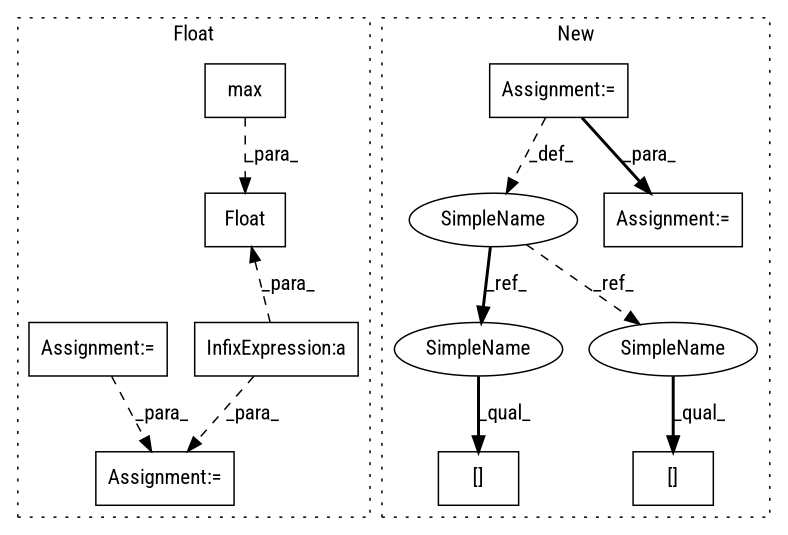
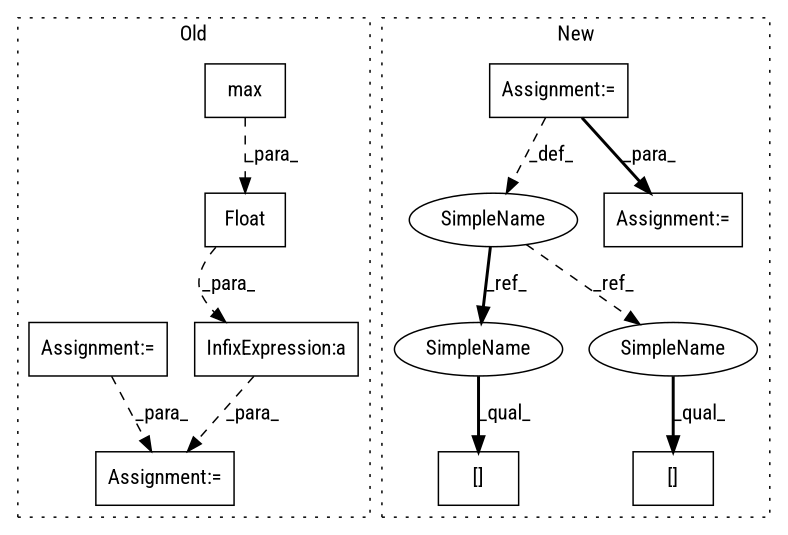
(194, 35) -> (194, 35)
(263, 292) -> (199, 280)
